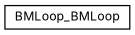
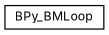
(67, 17) -> (54, 17)
